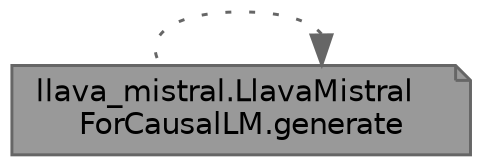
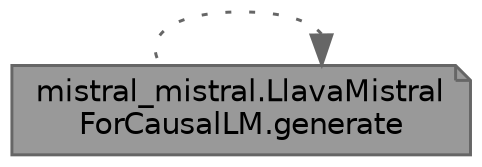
(241, 110) -> (241, 110)
